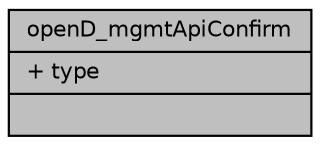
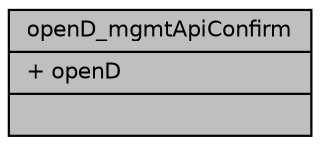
(64, 72) -> (74, 72)
